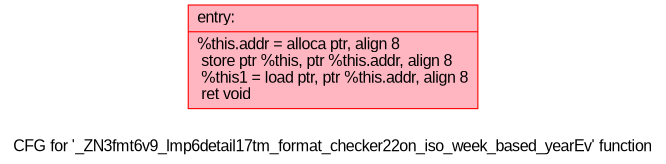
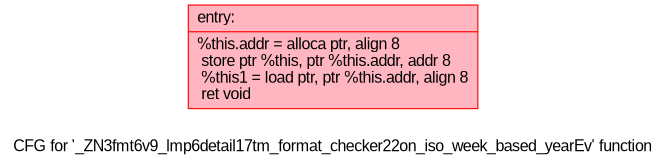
(325, 61) -> (324, 61)
